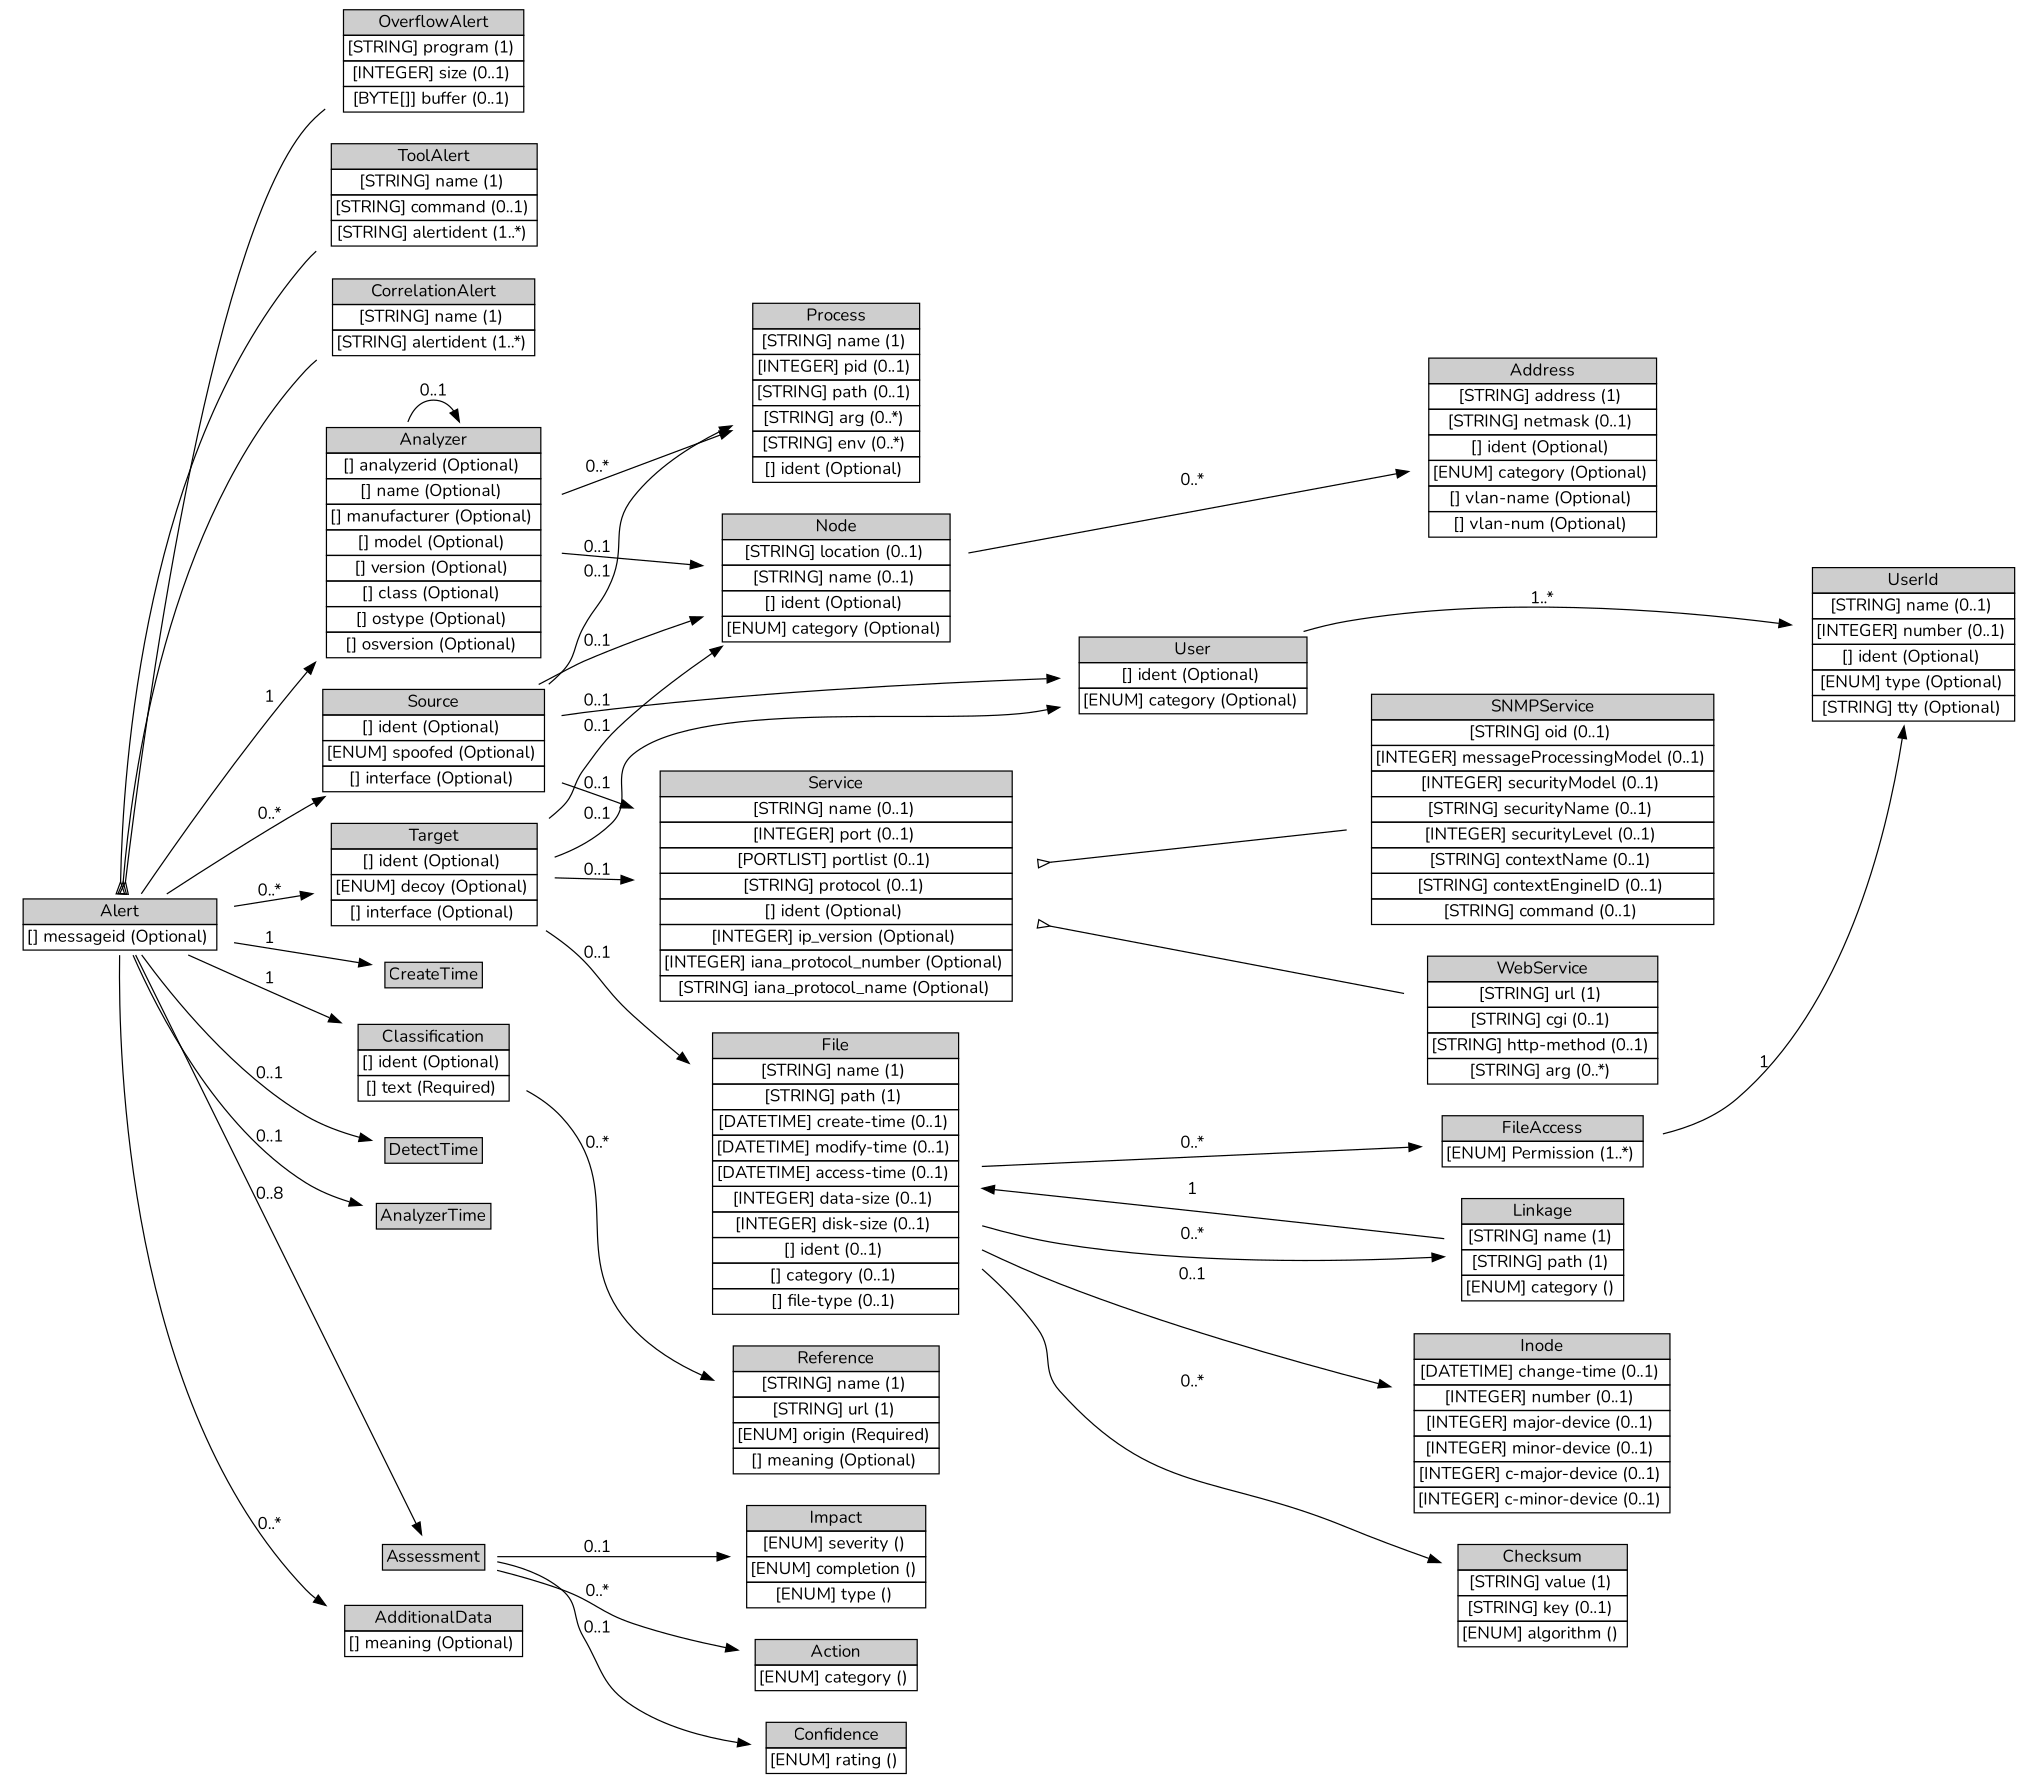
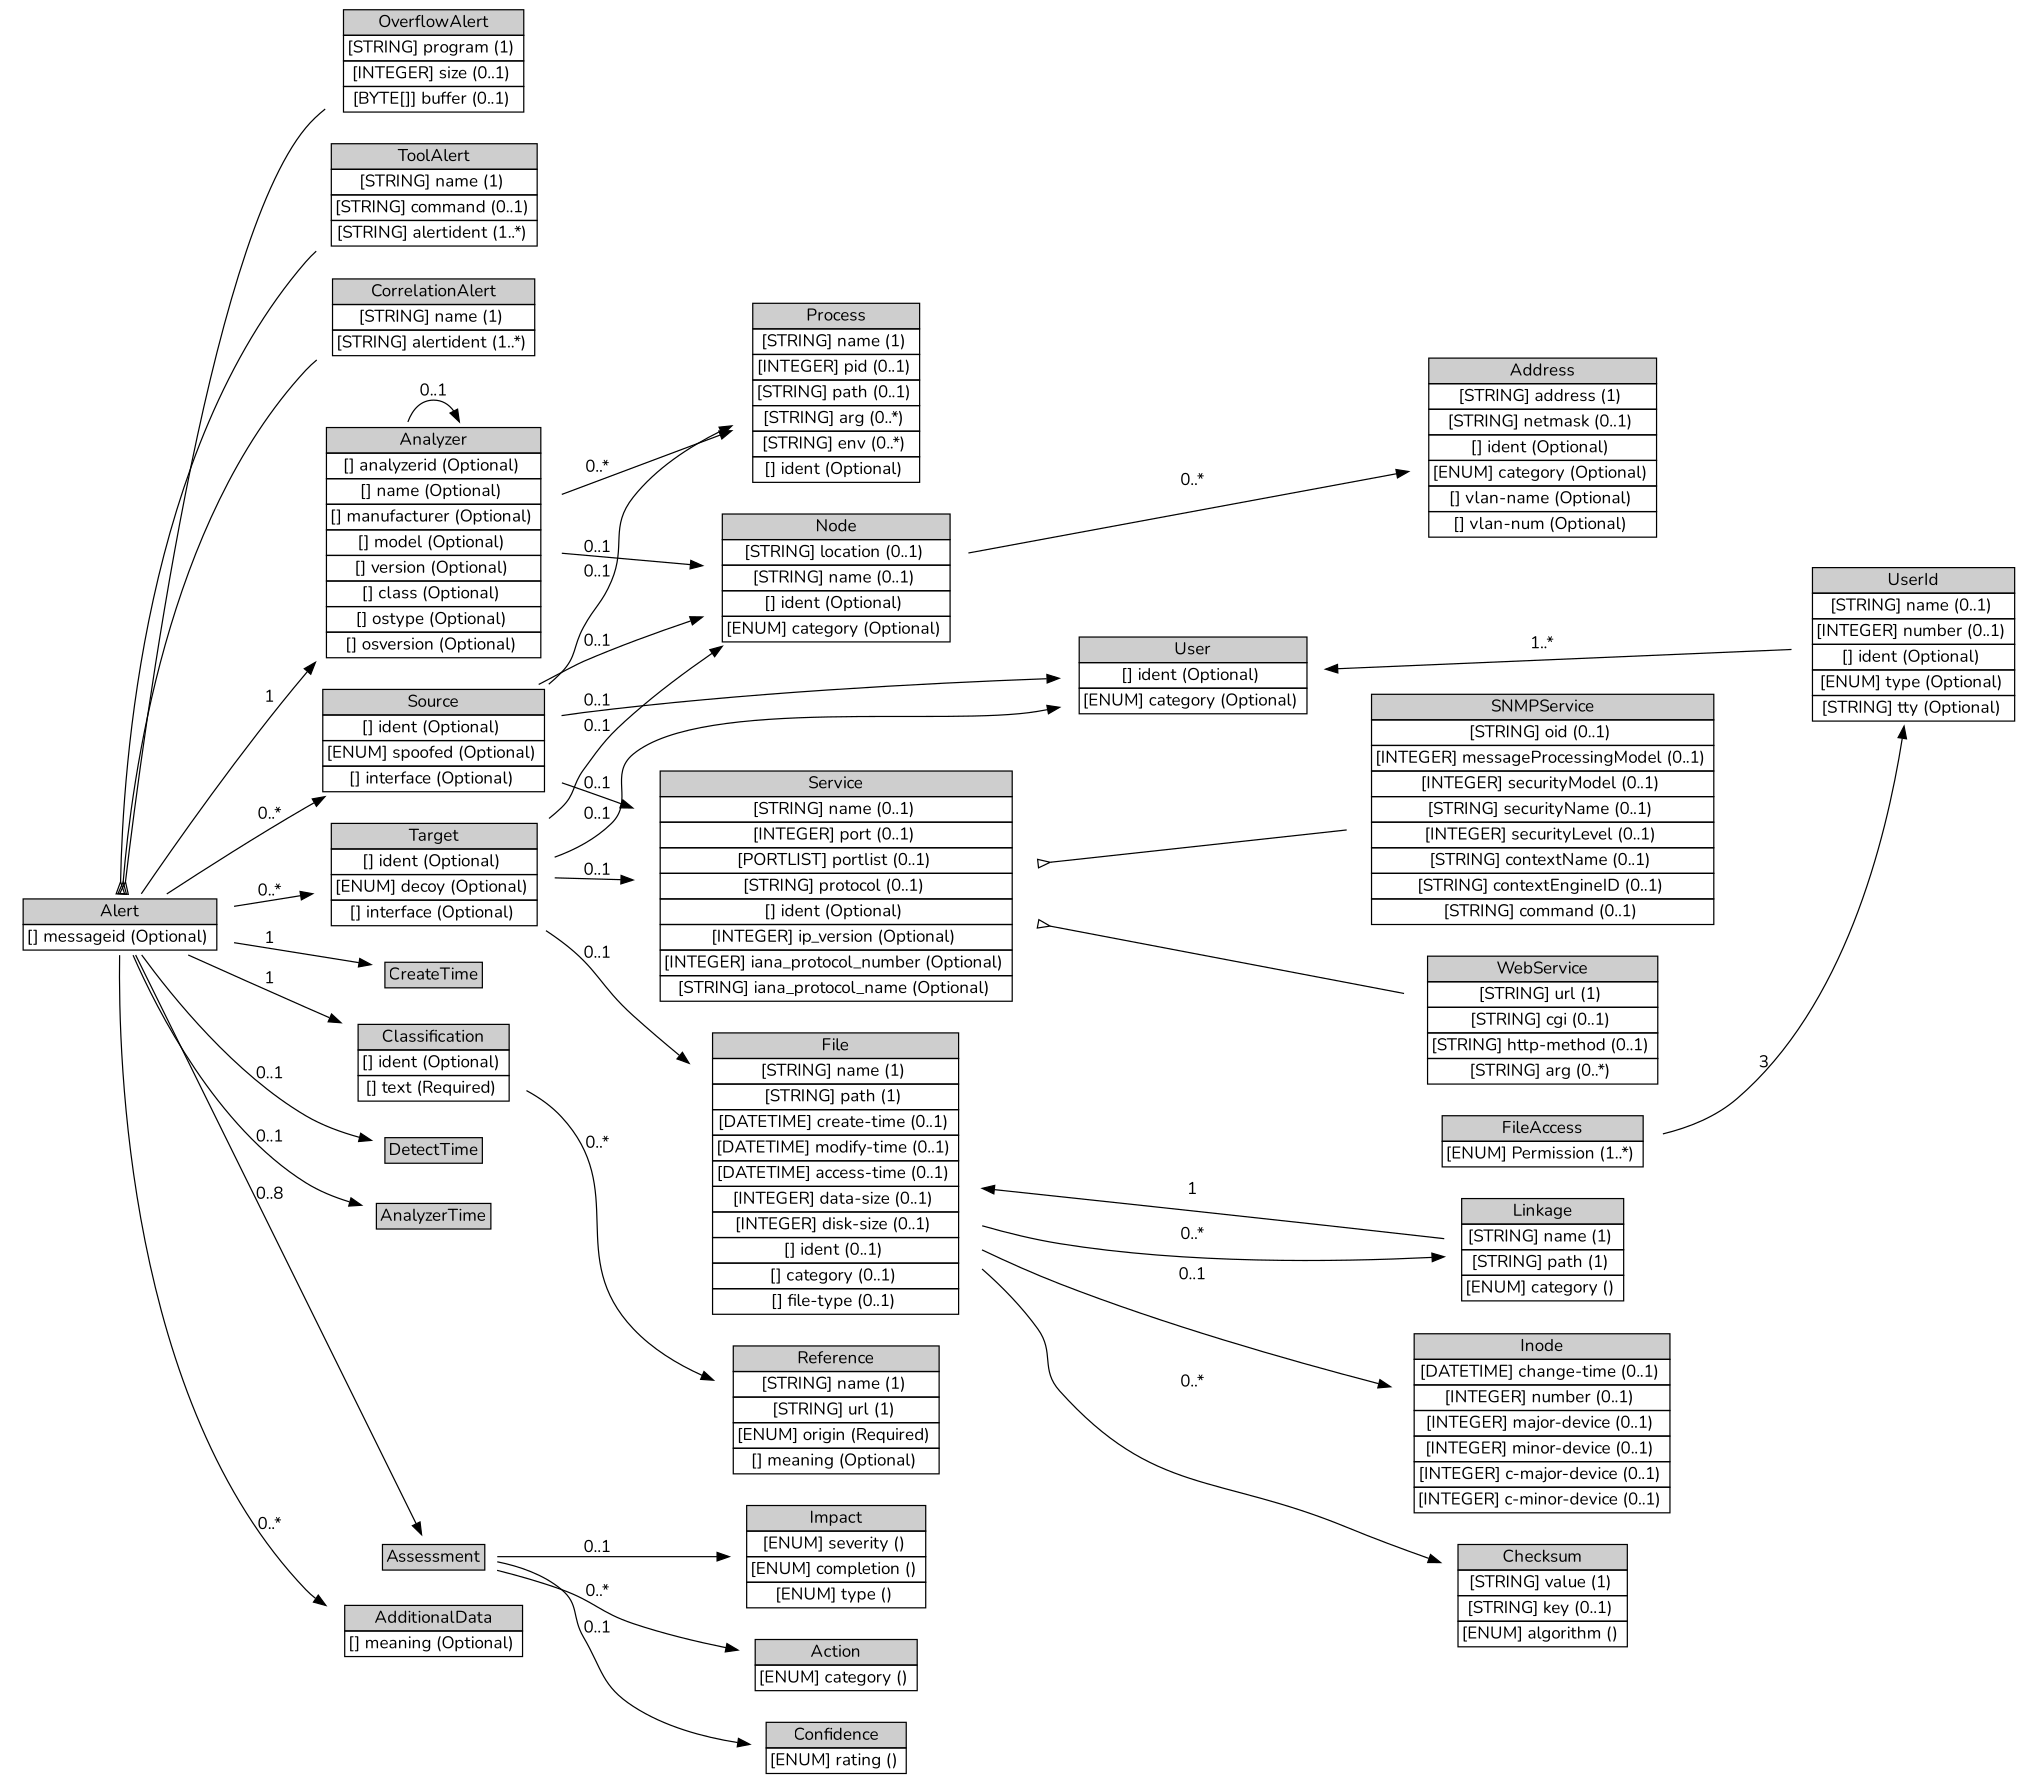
(1541, 607) -> (1565, 659)
(1764, 1063) -> (1764, 1063)
(1195, 1157) -> none
